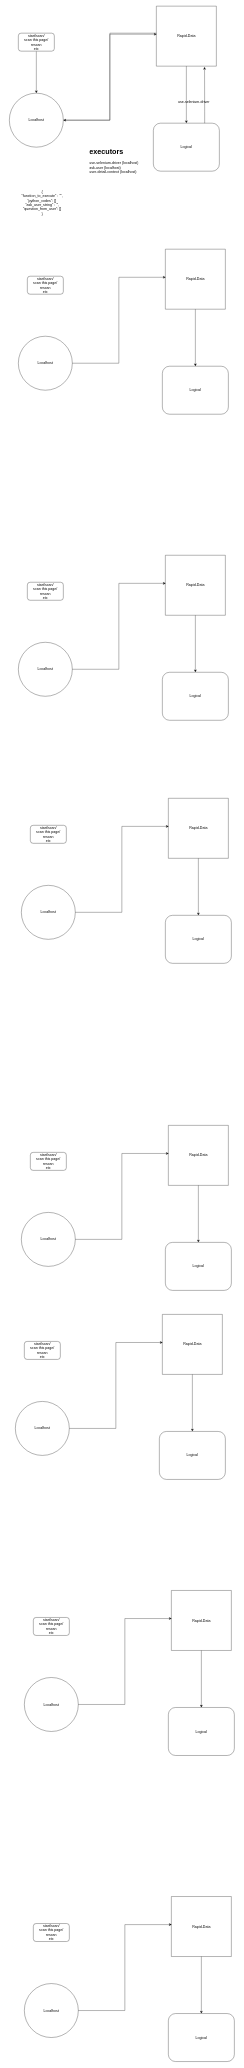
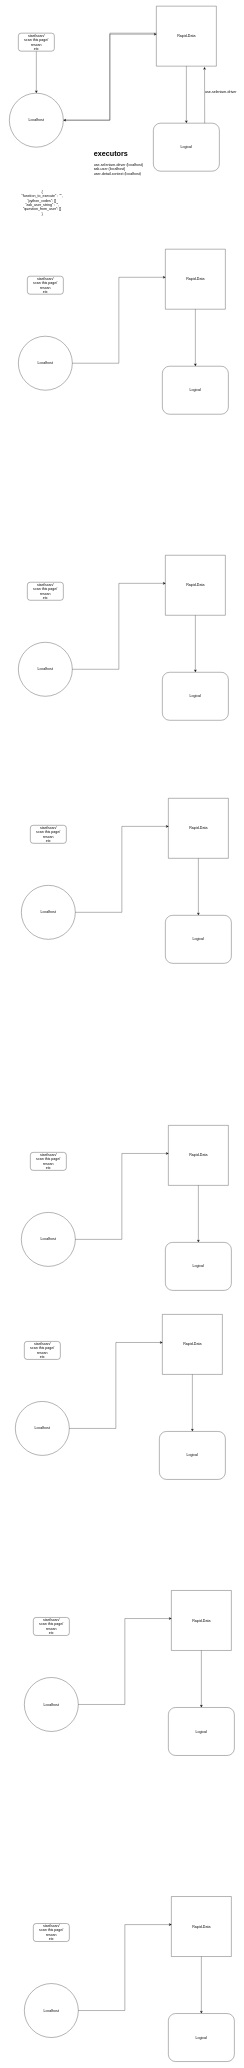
(194, 102) -> (221, 92)
(116, 164) -> (120, 165)
